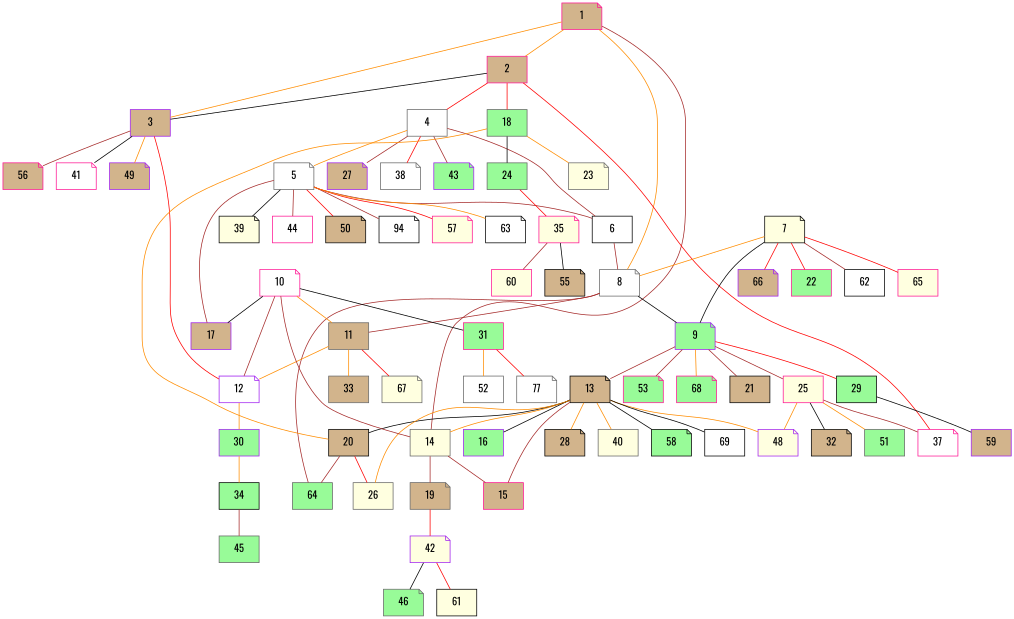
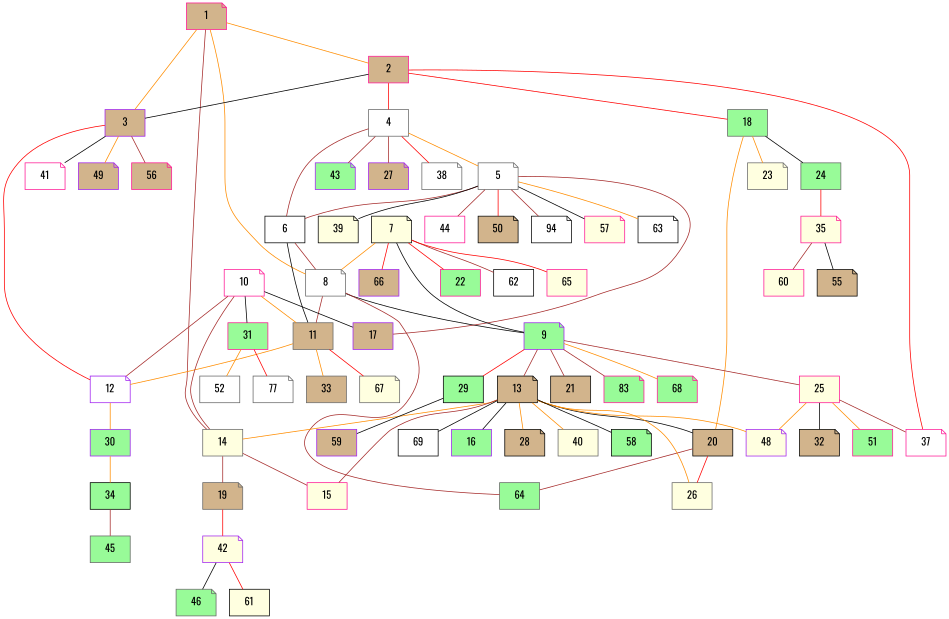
(397, 208) -> (551, 203)
none -> (296, 283)
(758, 283) -> (379, 283)
(643, 389) -> (624, 389)
(885, 443) -> (873, 443)
(503, 496) -> (327, 496)
